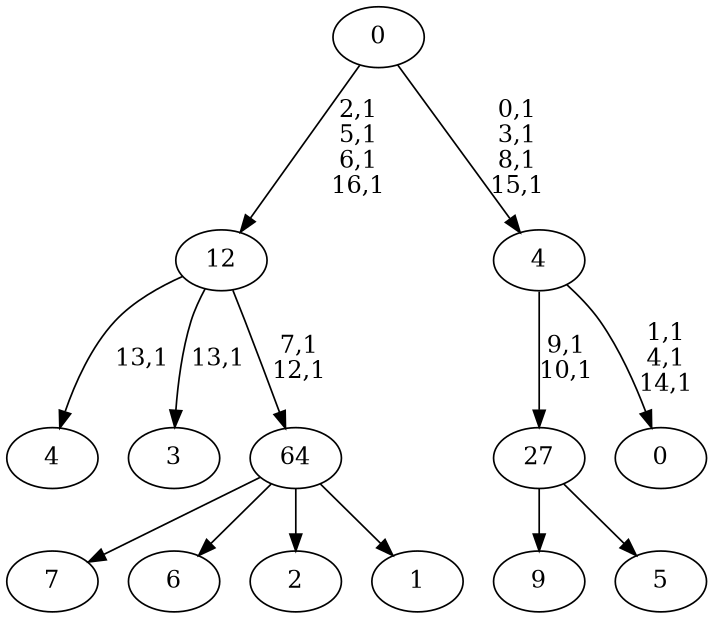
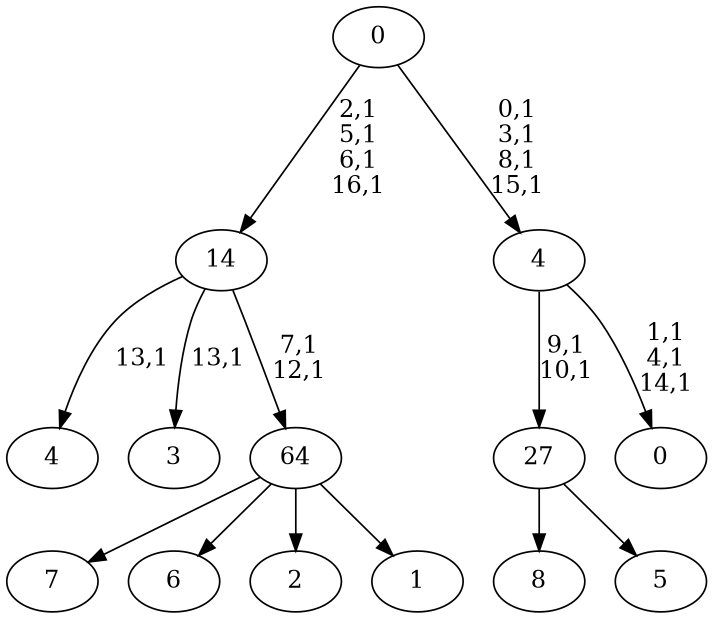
(221, 260) -> (221, 260)
(539, 581) -> (539, 581)
